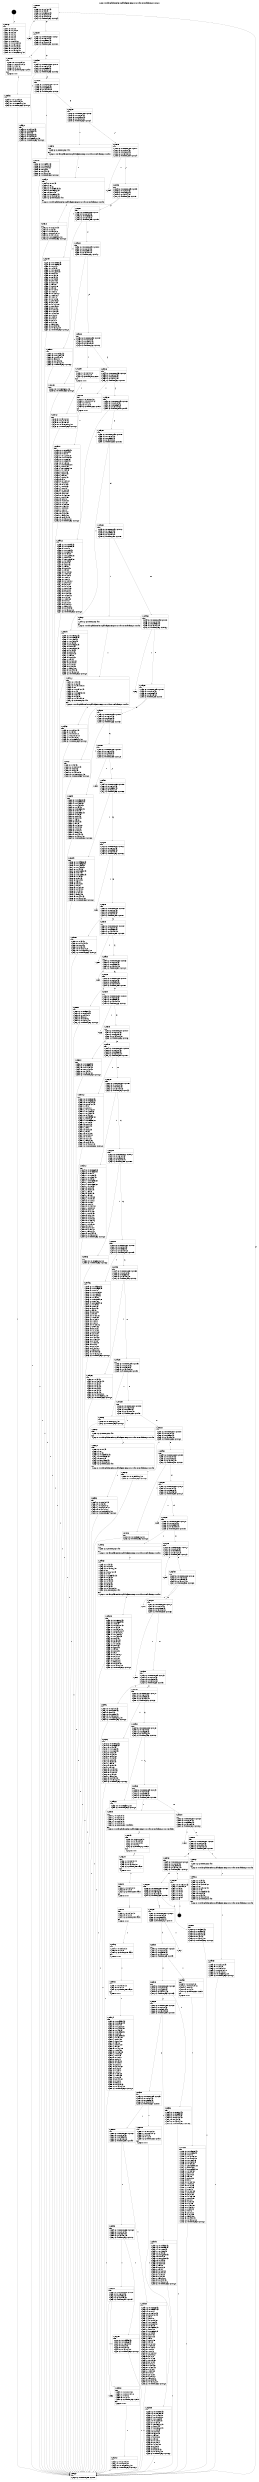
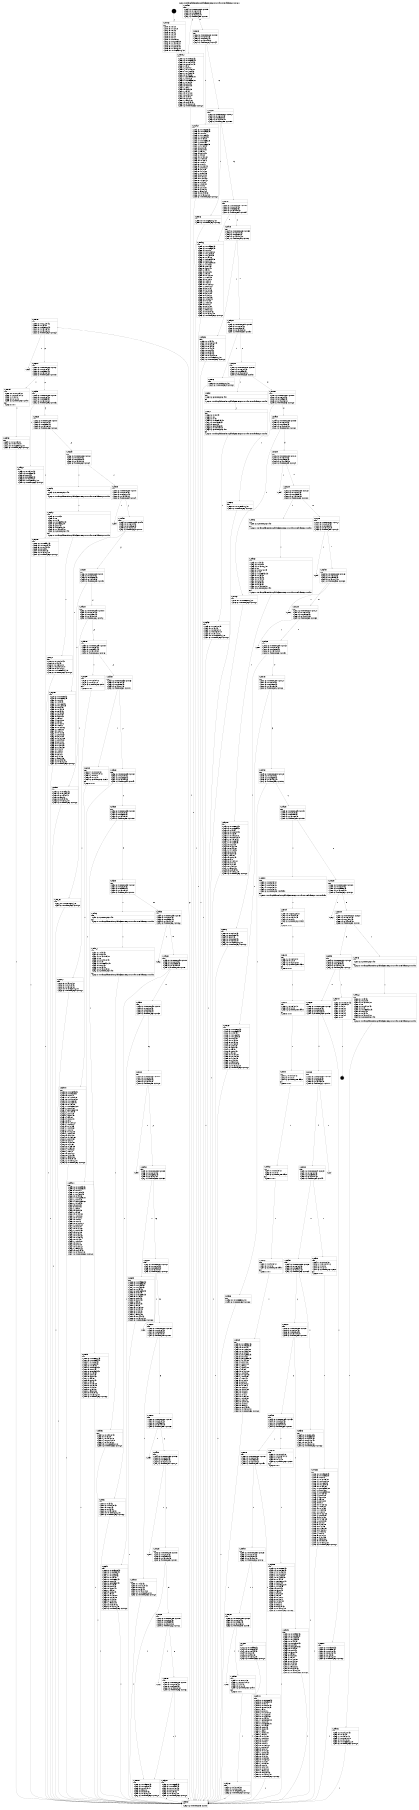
(116, 1041) -> (164, 1735)
